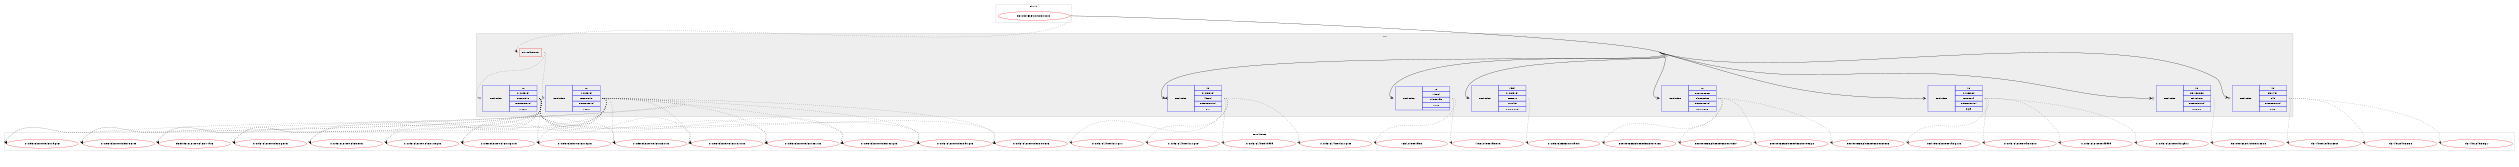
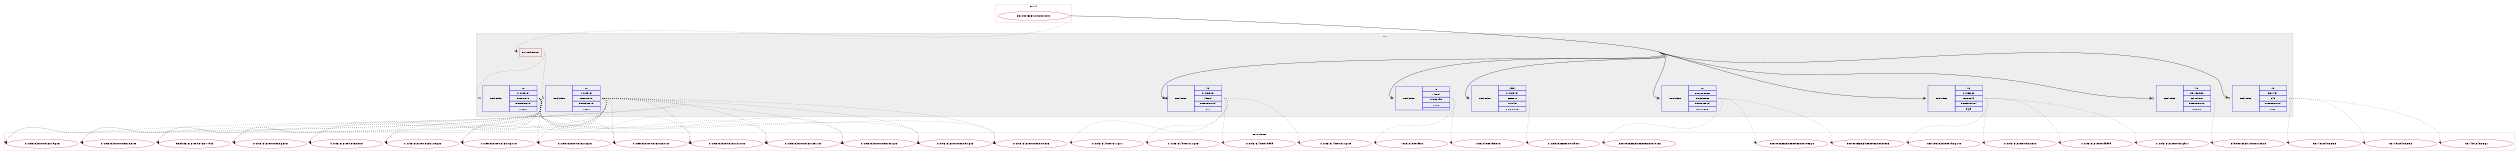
(1412, 144) -> (1412, 144)
(1716, 144) -> none
(2249, 144) -> (2249, 144)
(2325, 144) -> (2325, 144)
